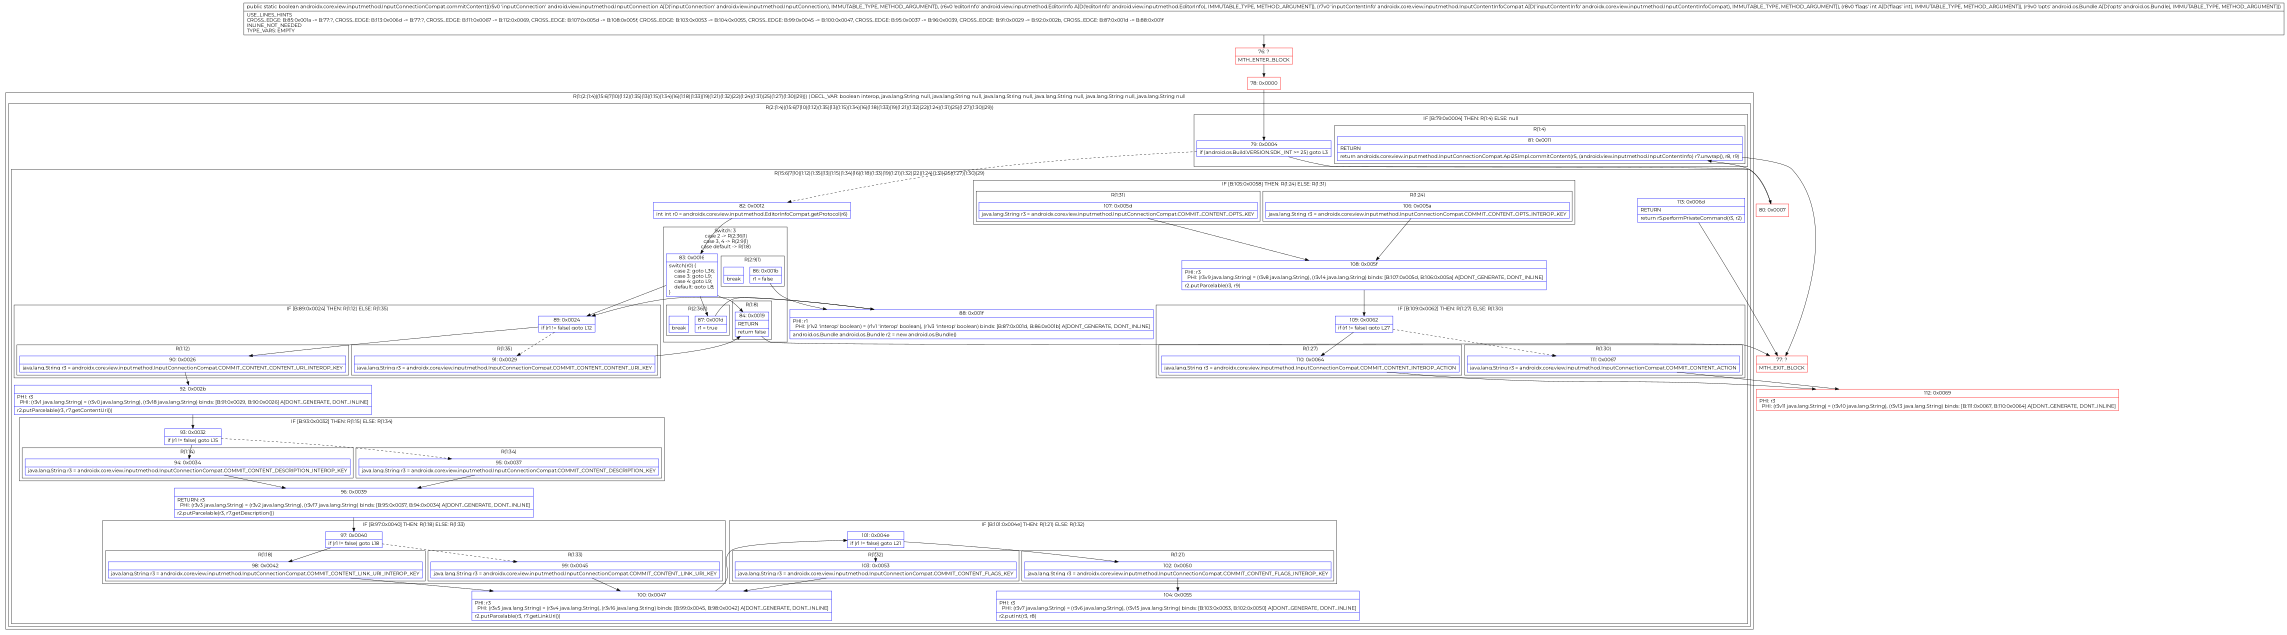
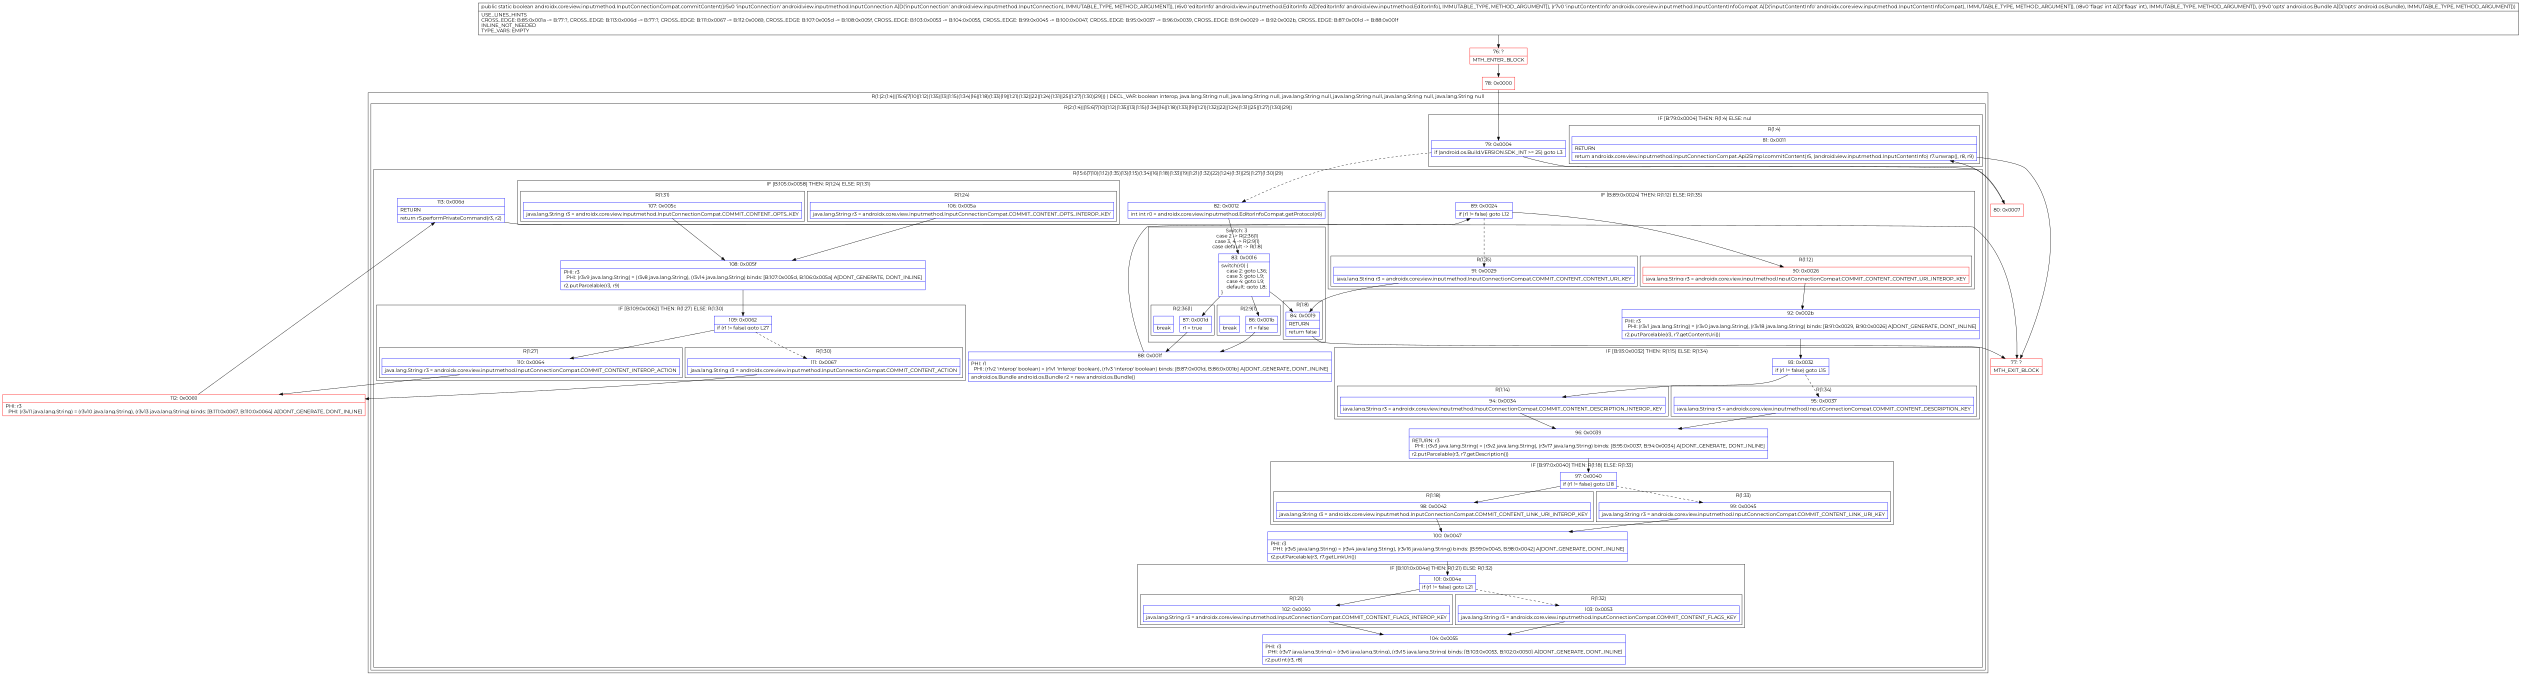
(628, 300) -> (1254, 303)
none -> (315, 309)
(183, 364) -> (1806, 275)
(775, 586) -> (1530, 630)
